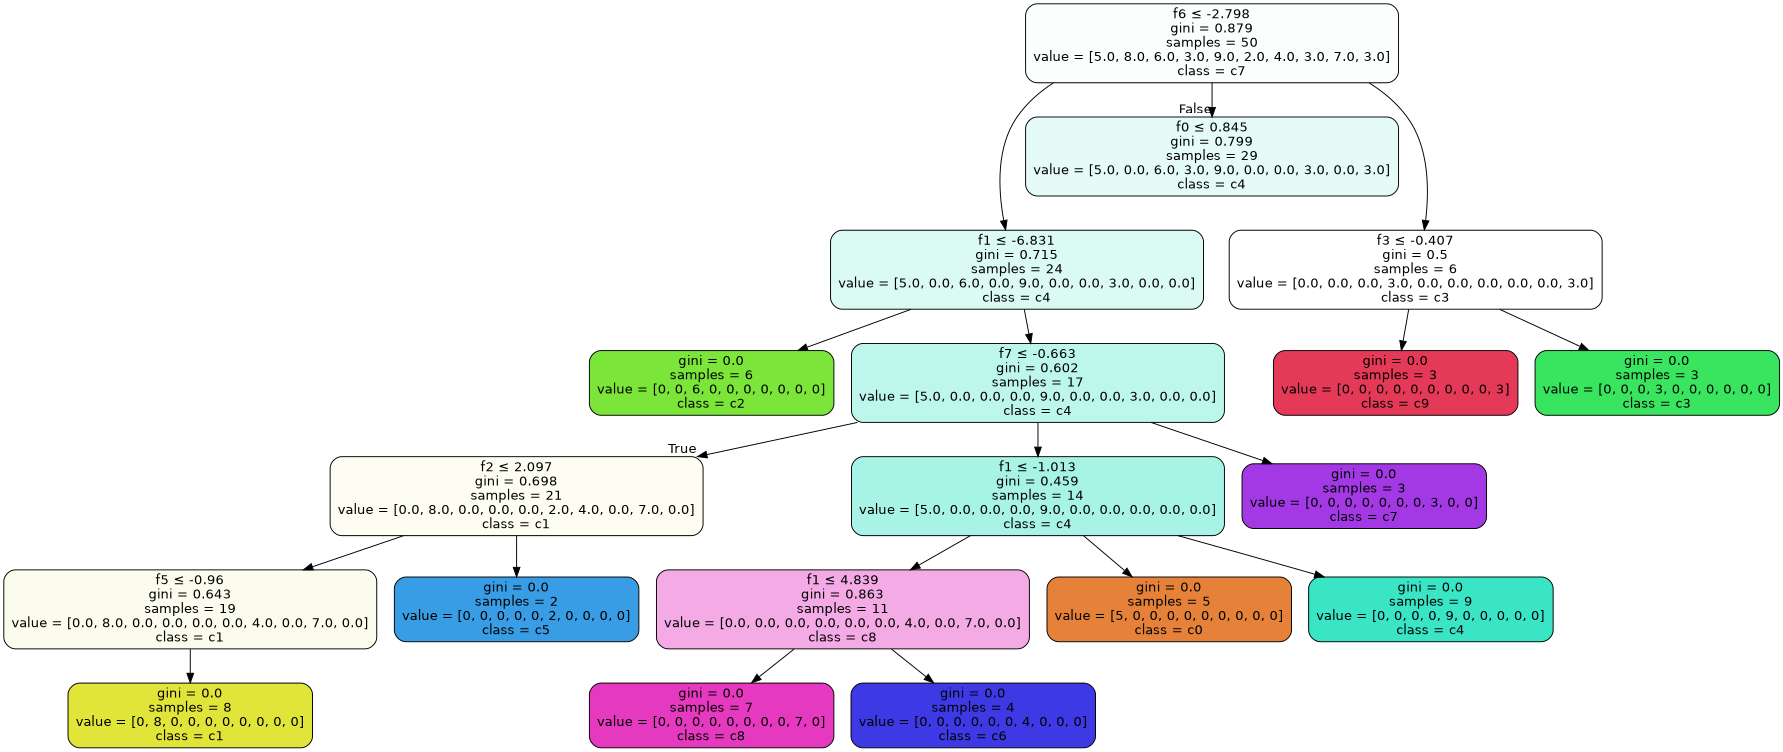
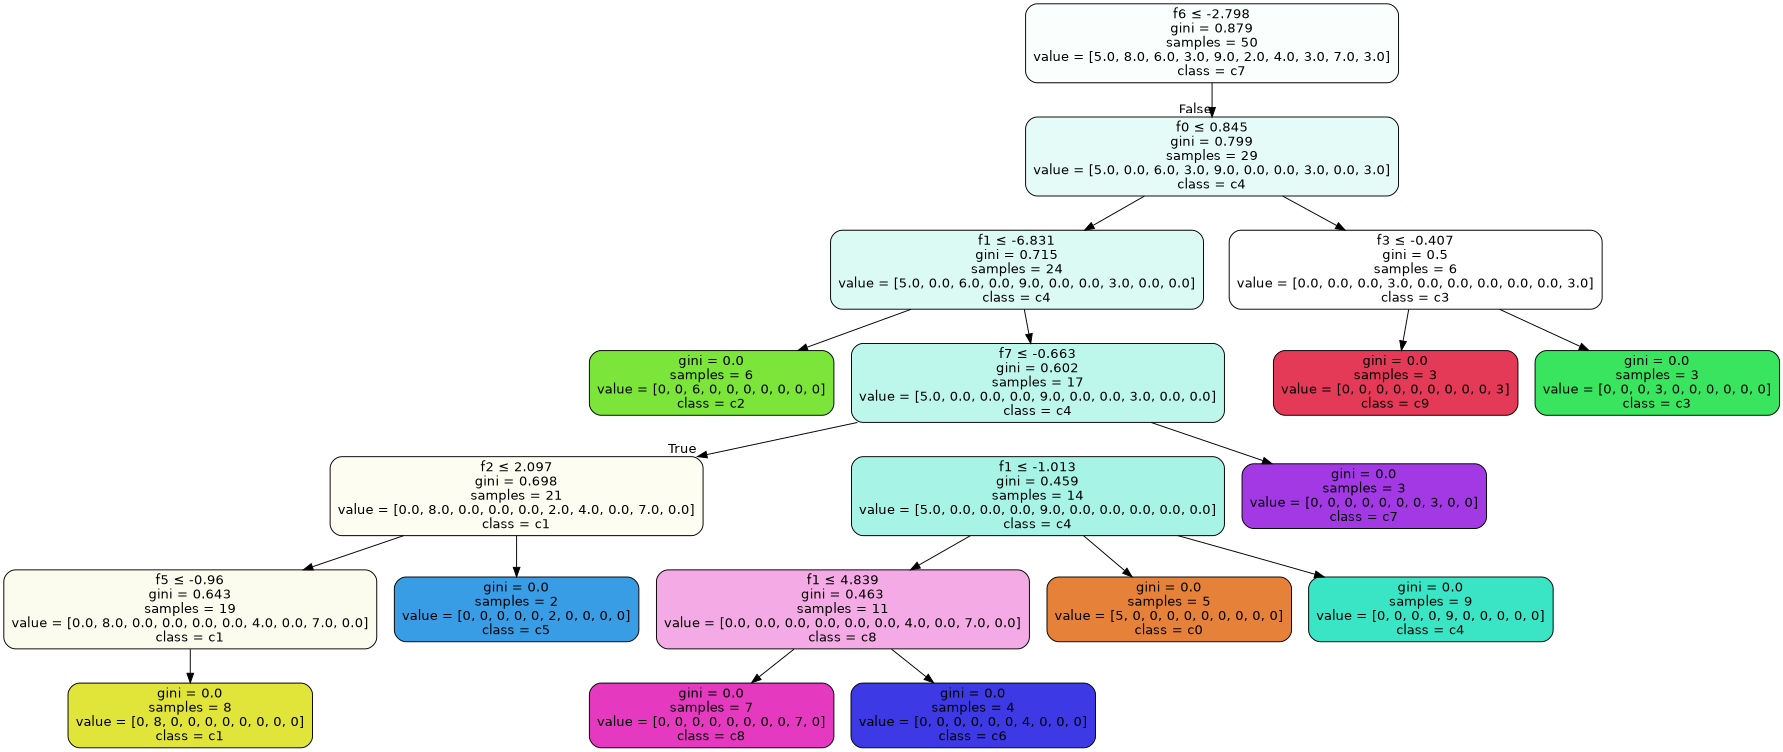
(1420, 142) -> (1310, 211)
(1005, 143) -> (1119, 211)
(1038, 435) -> none
(843, 595) -> (843, 595)
